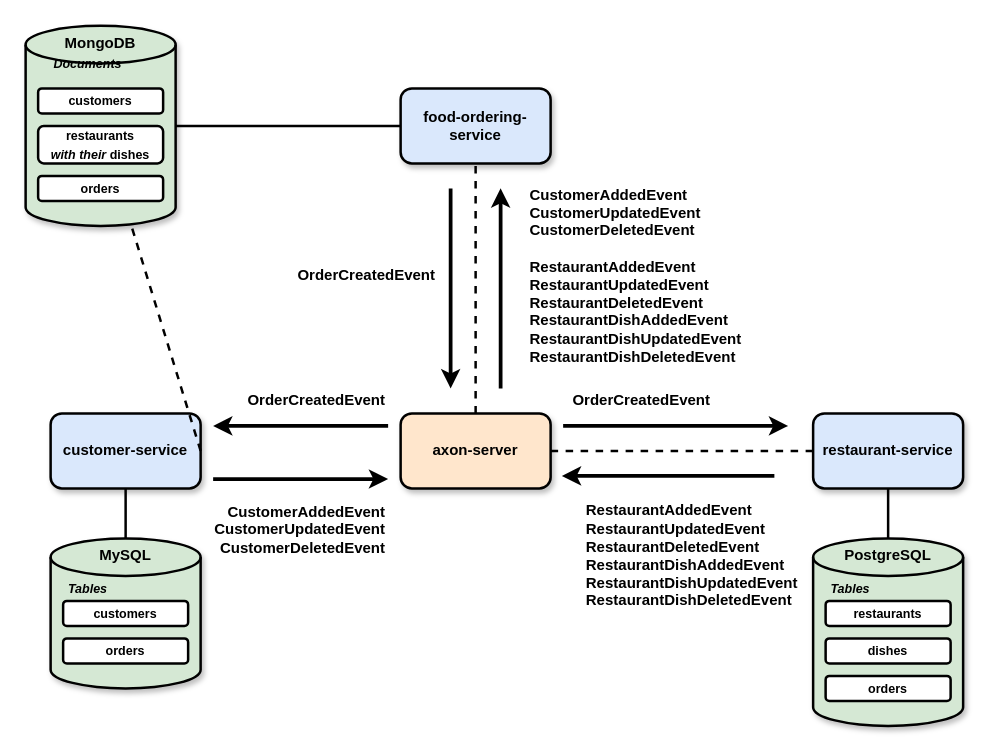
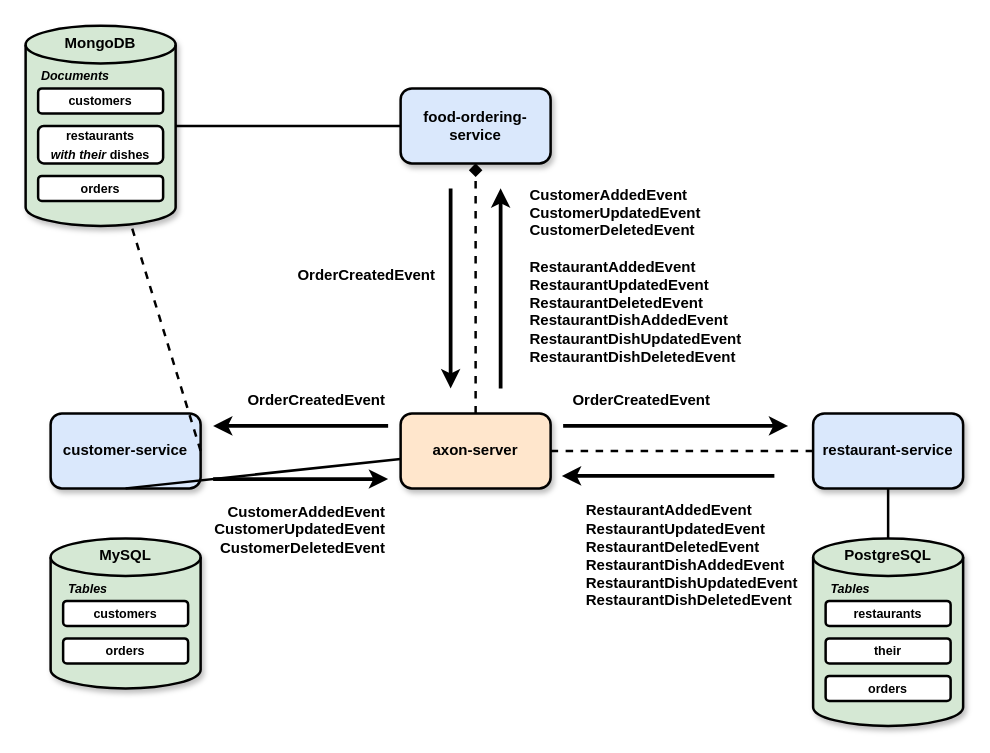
(88, 63) -> (76, 76)
(476, 171) -> (476, 177)
(126, 513) -> (317, 468)
(888, 651) -> (888, 651)
